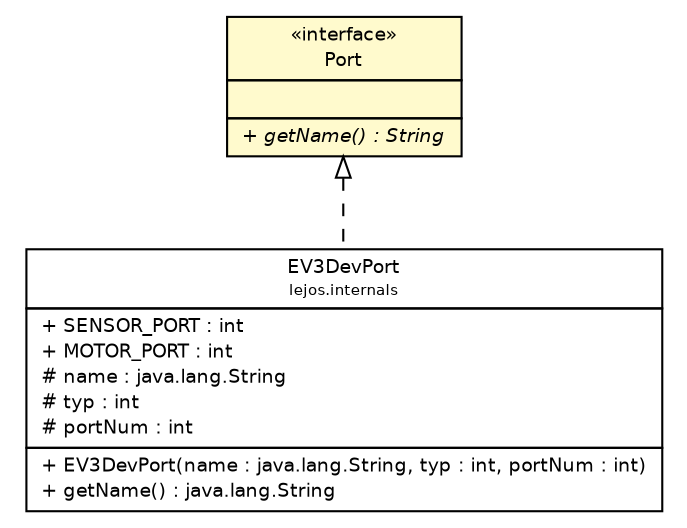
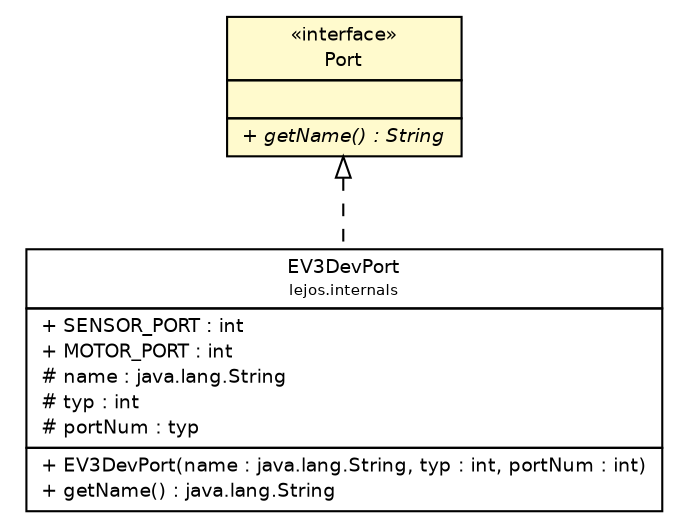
(118, 428) -> (121, 428)
